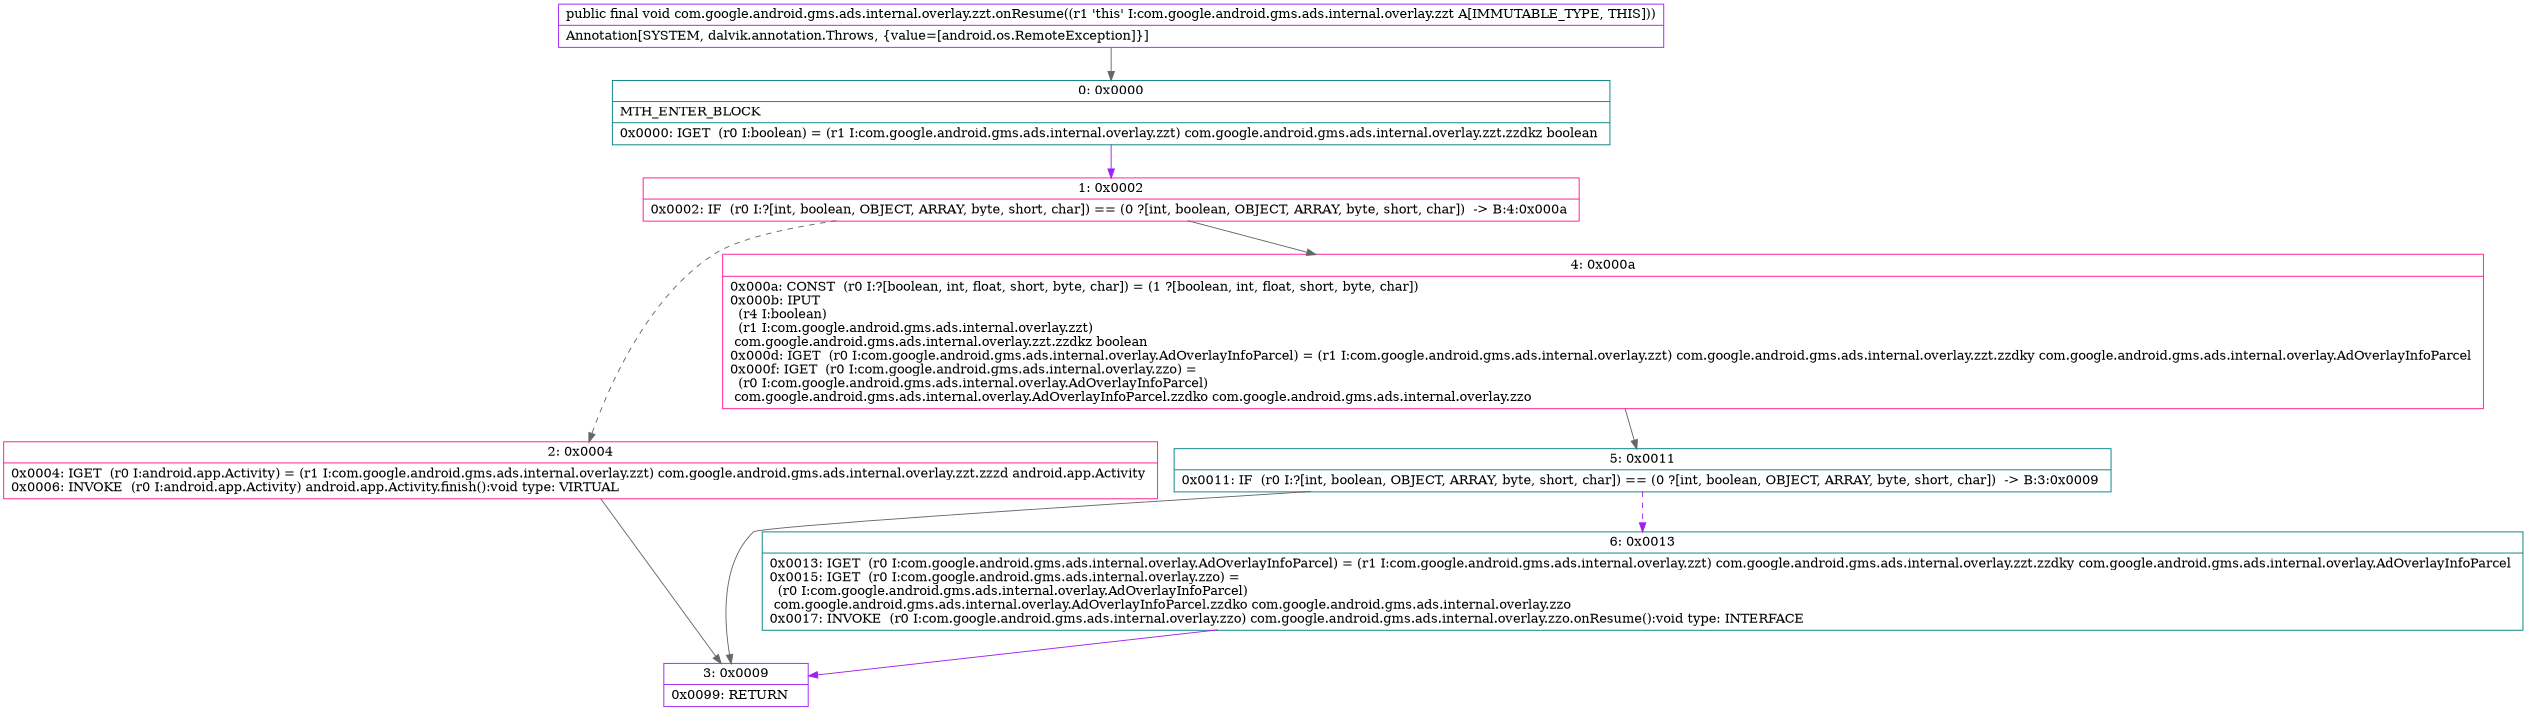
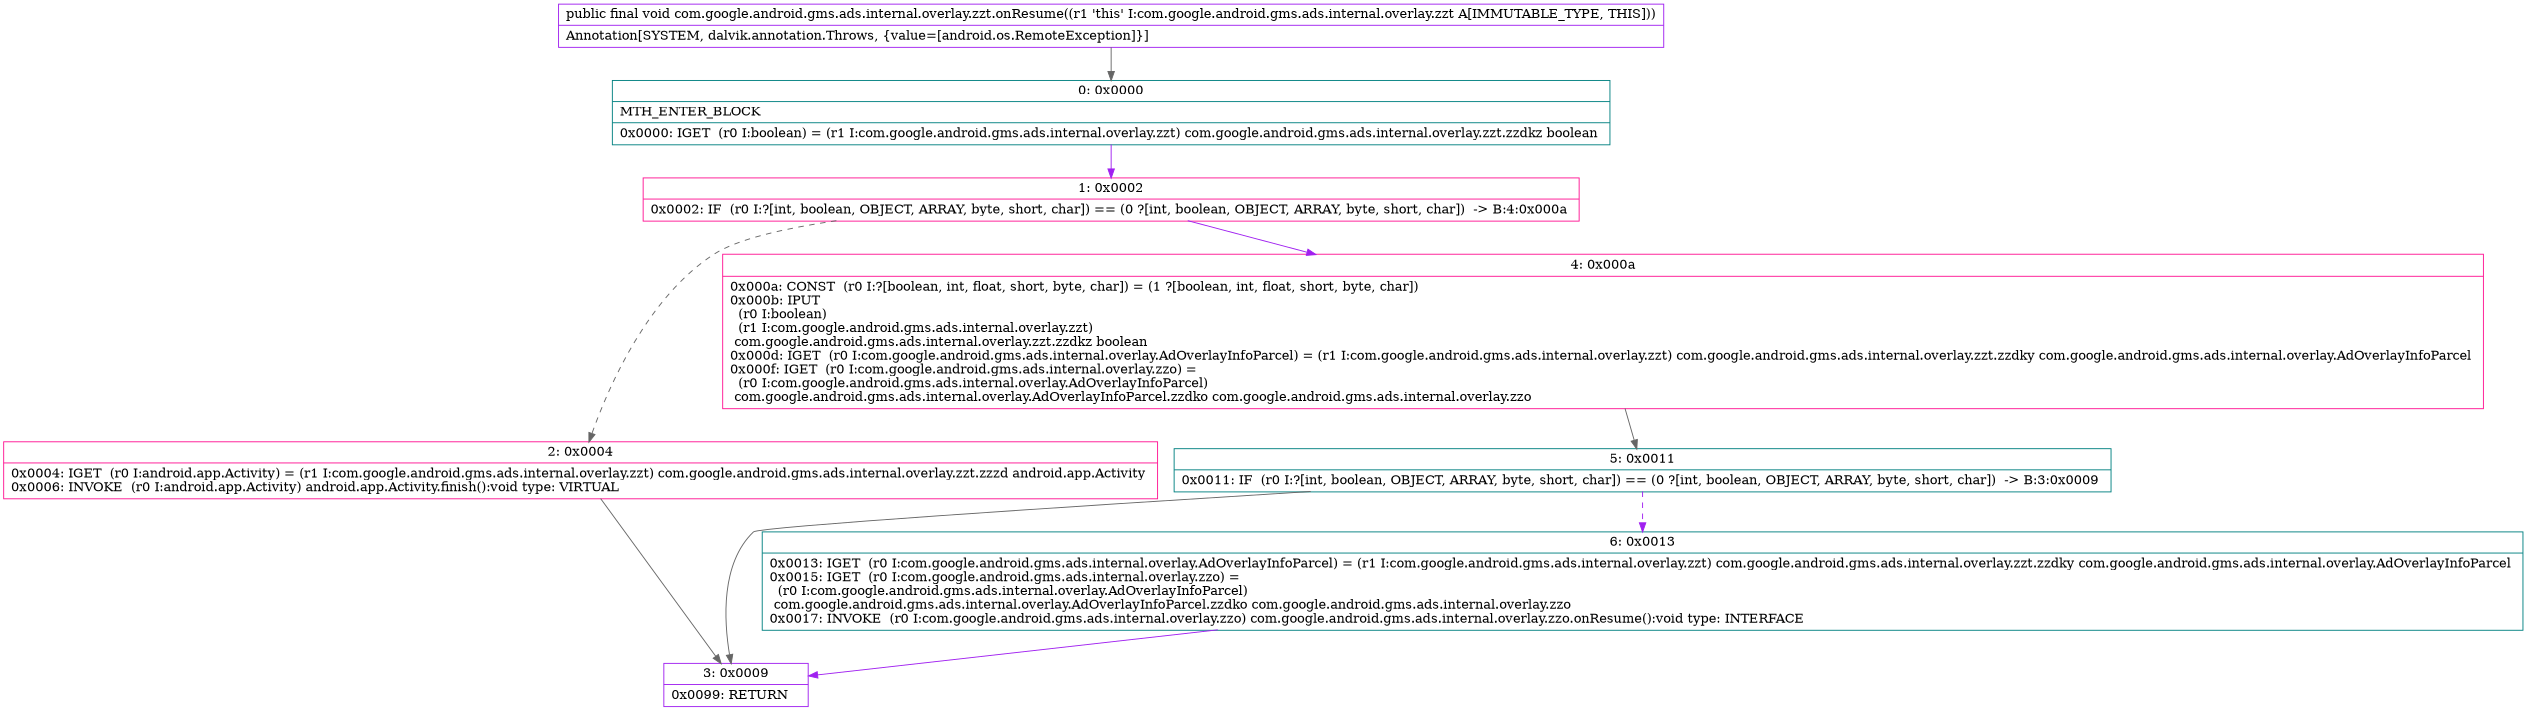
(1247, 236) -> (1247, 236)
(779, 314) -> (779, 314)
